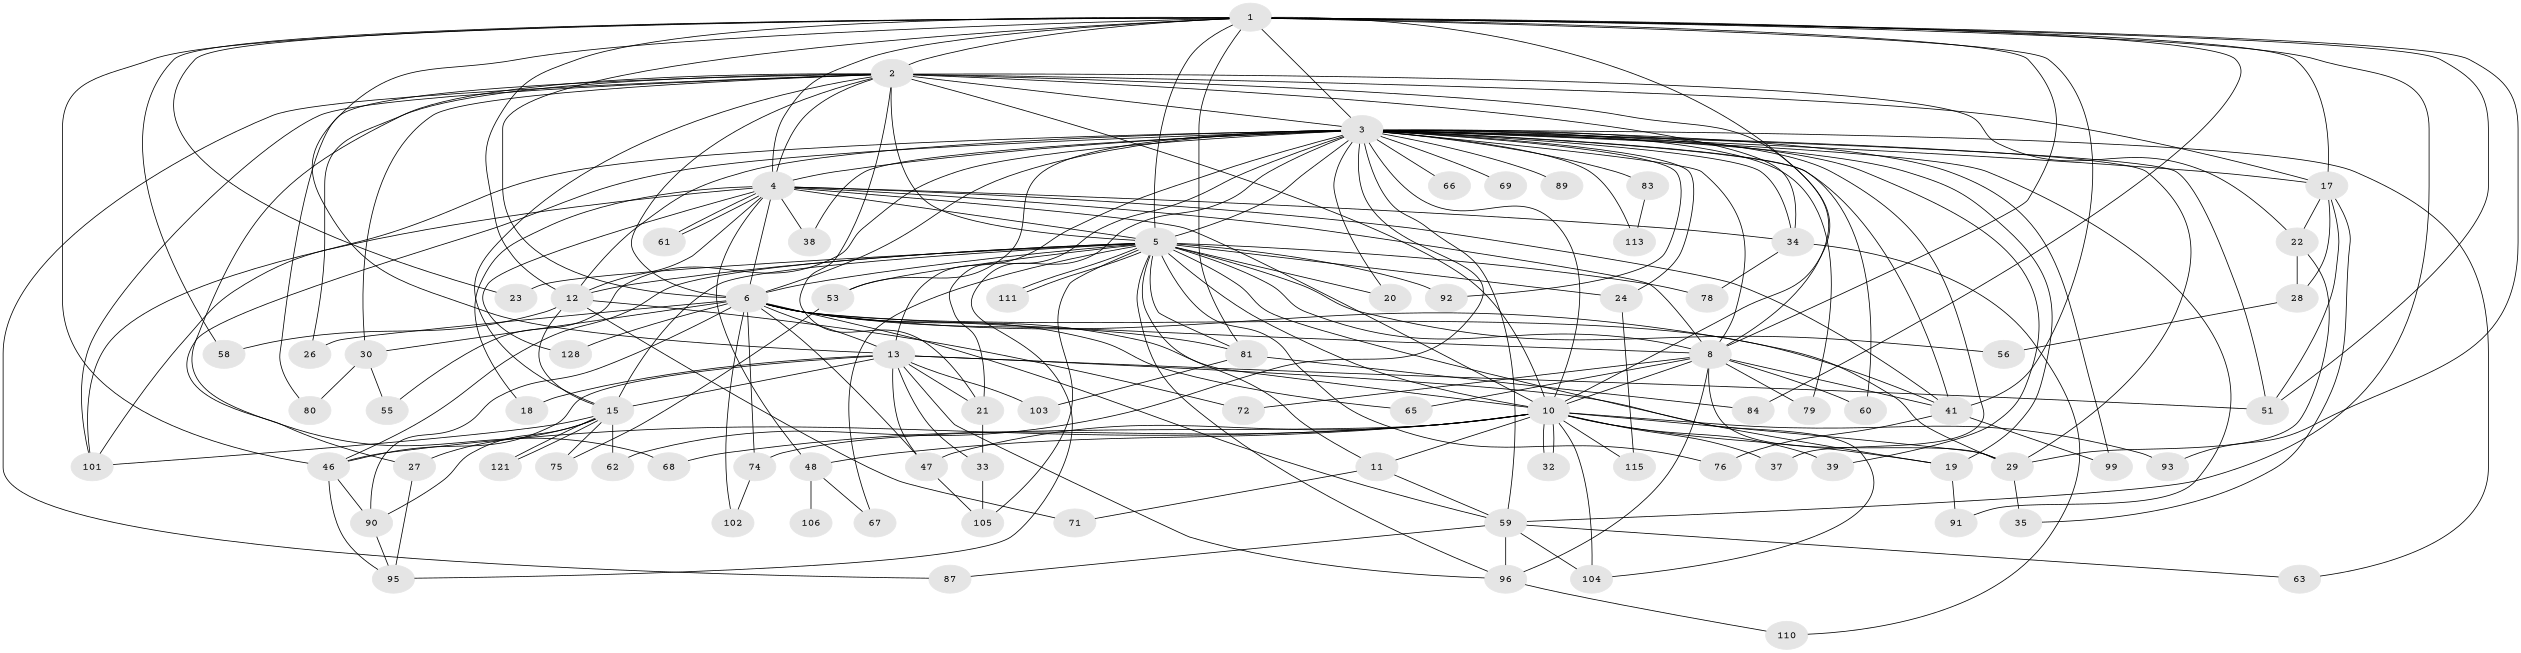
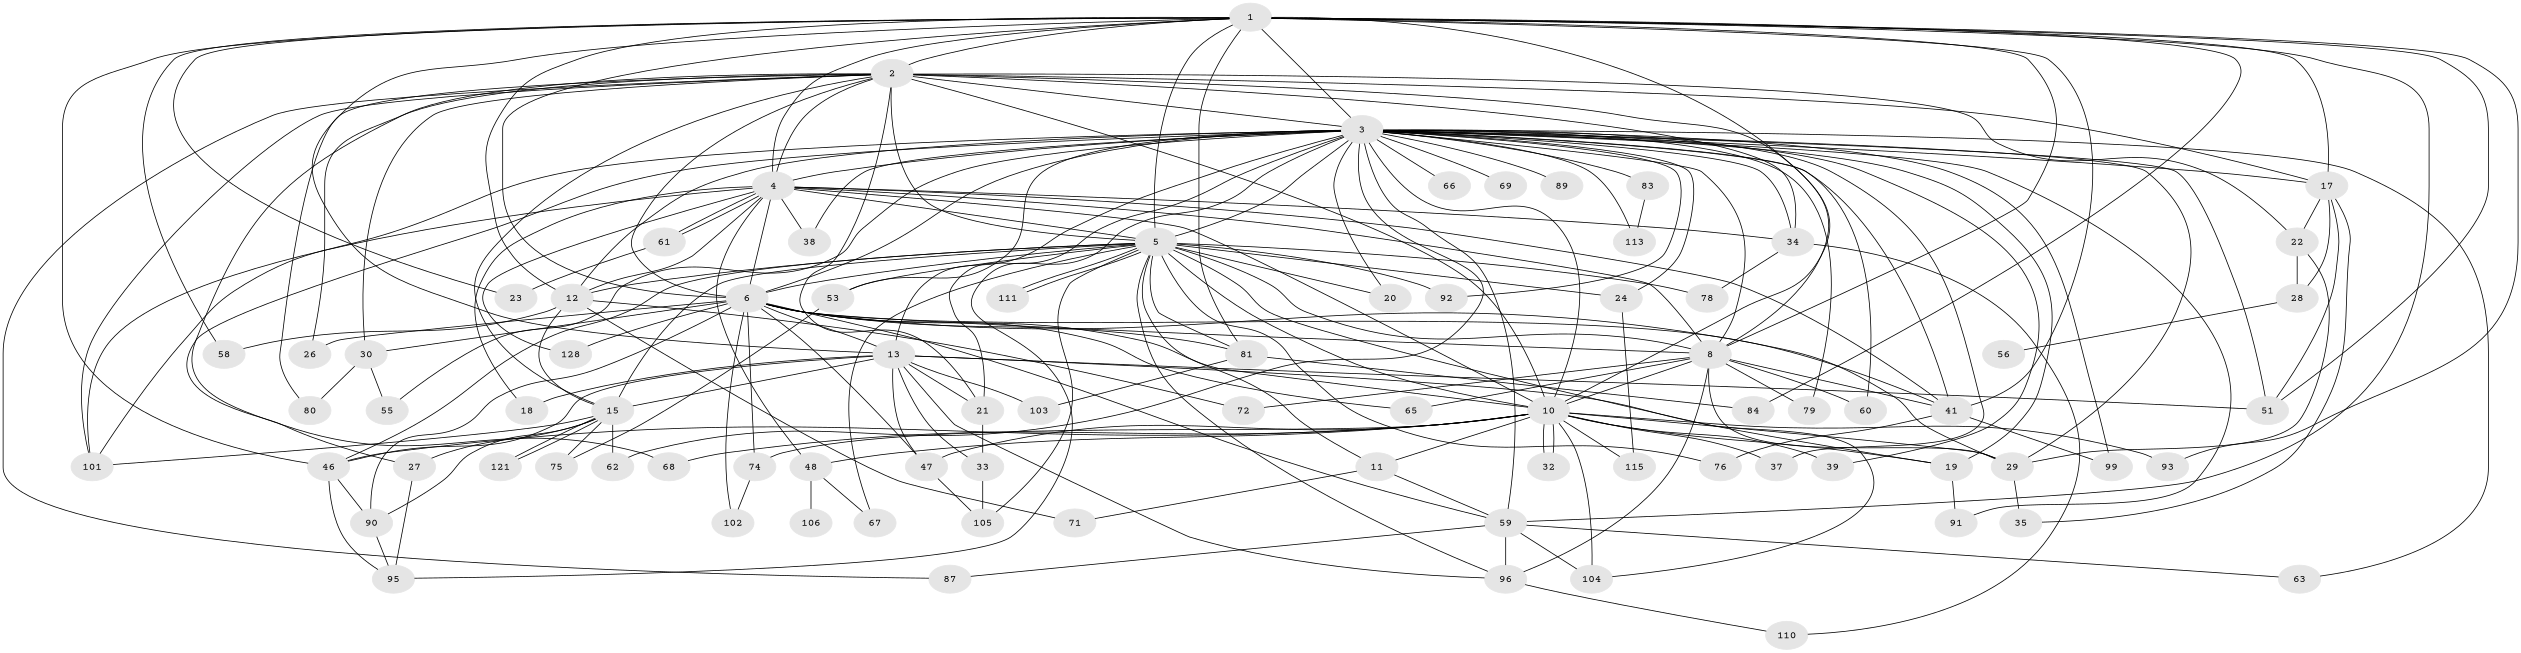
(742, 265) -> (588, 267)
(1552, 339) -> none
